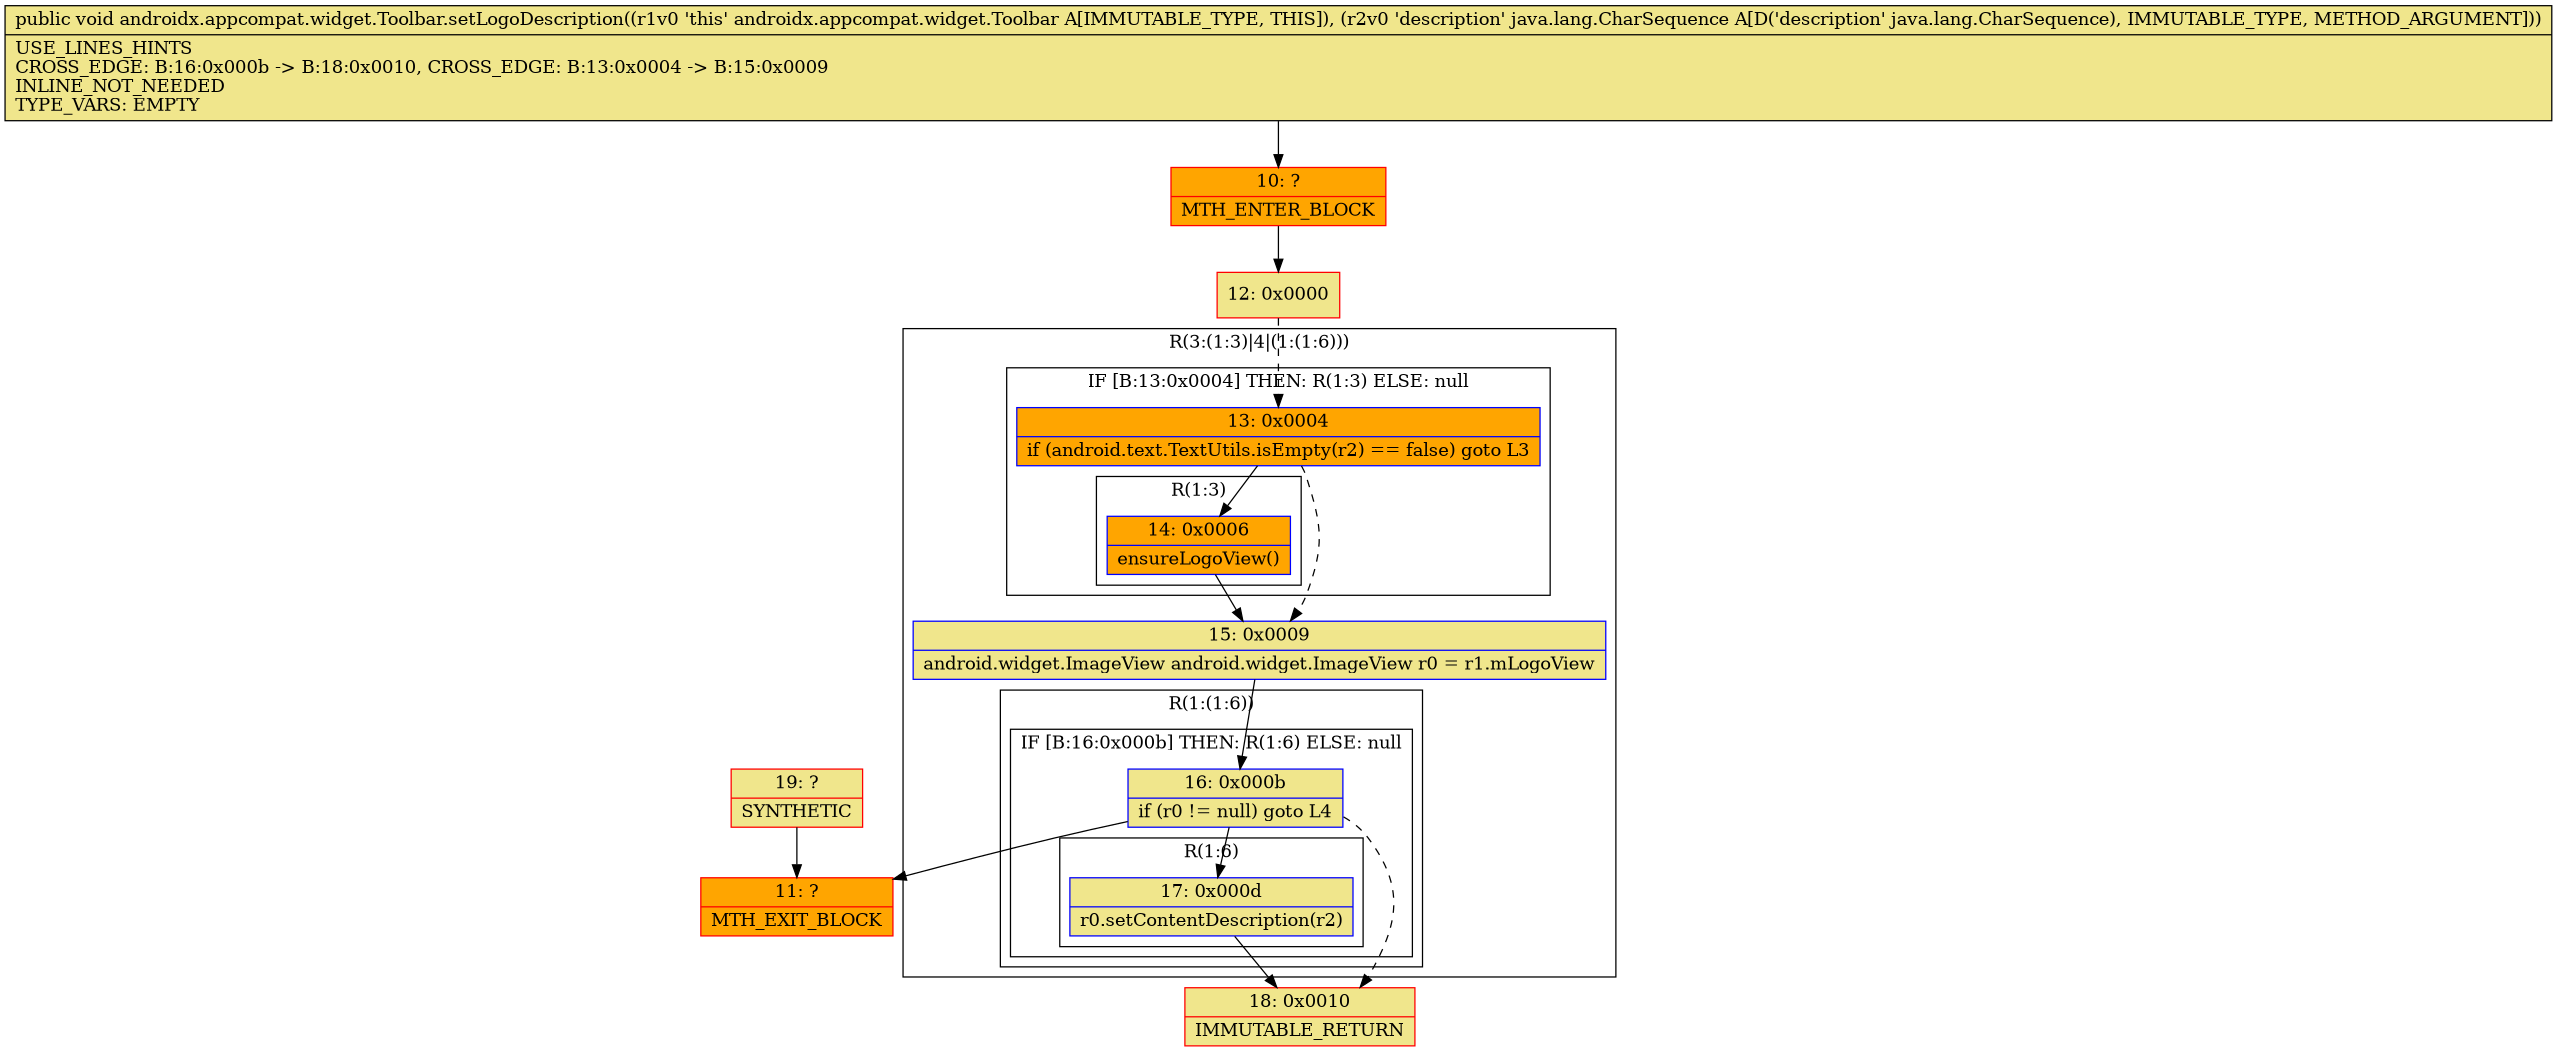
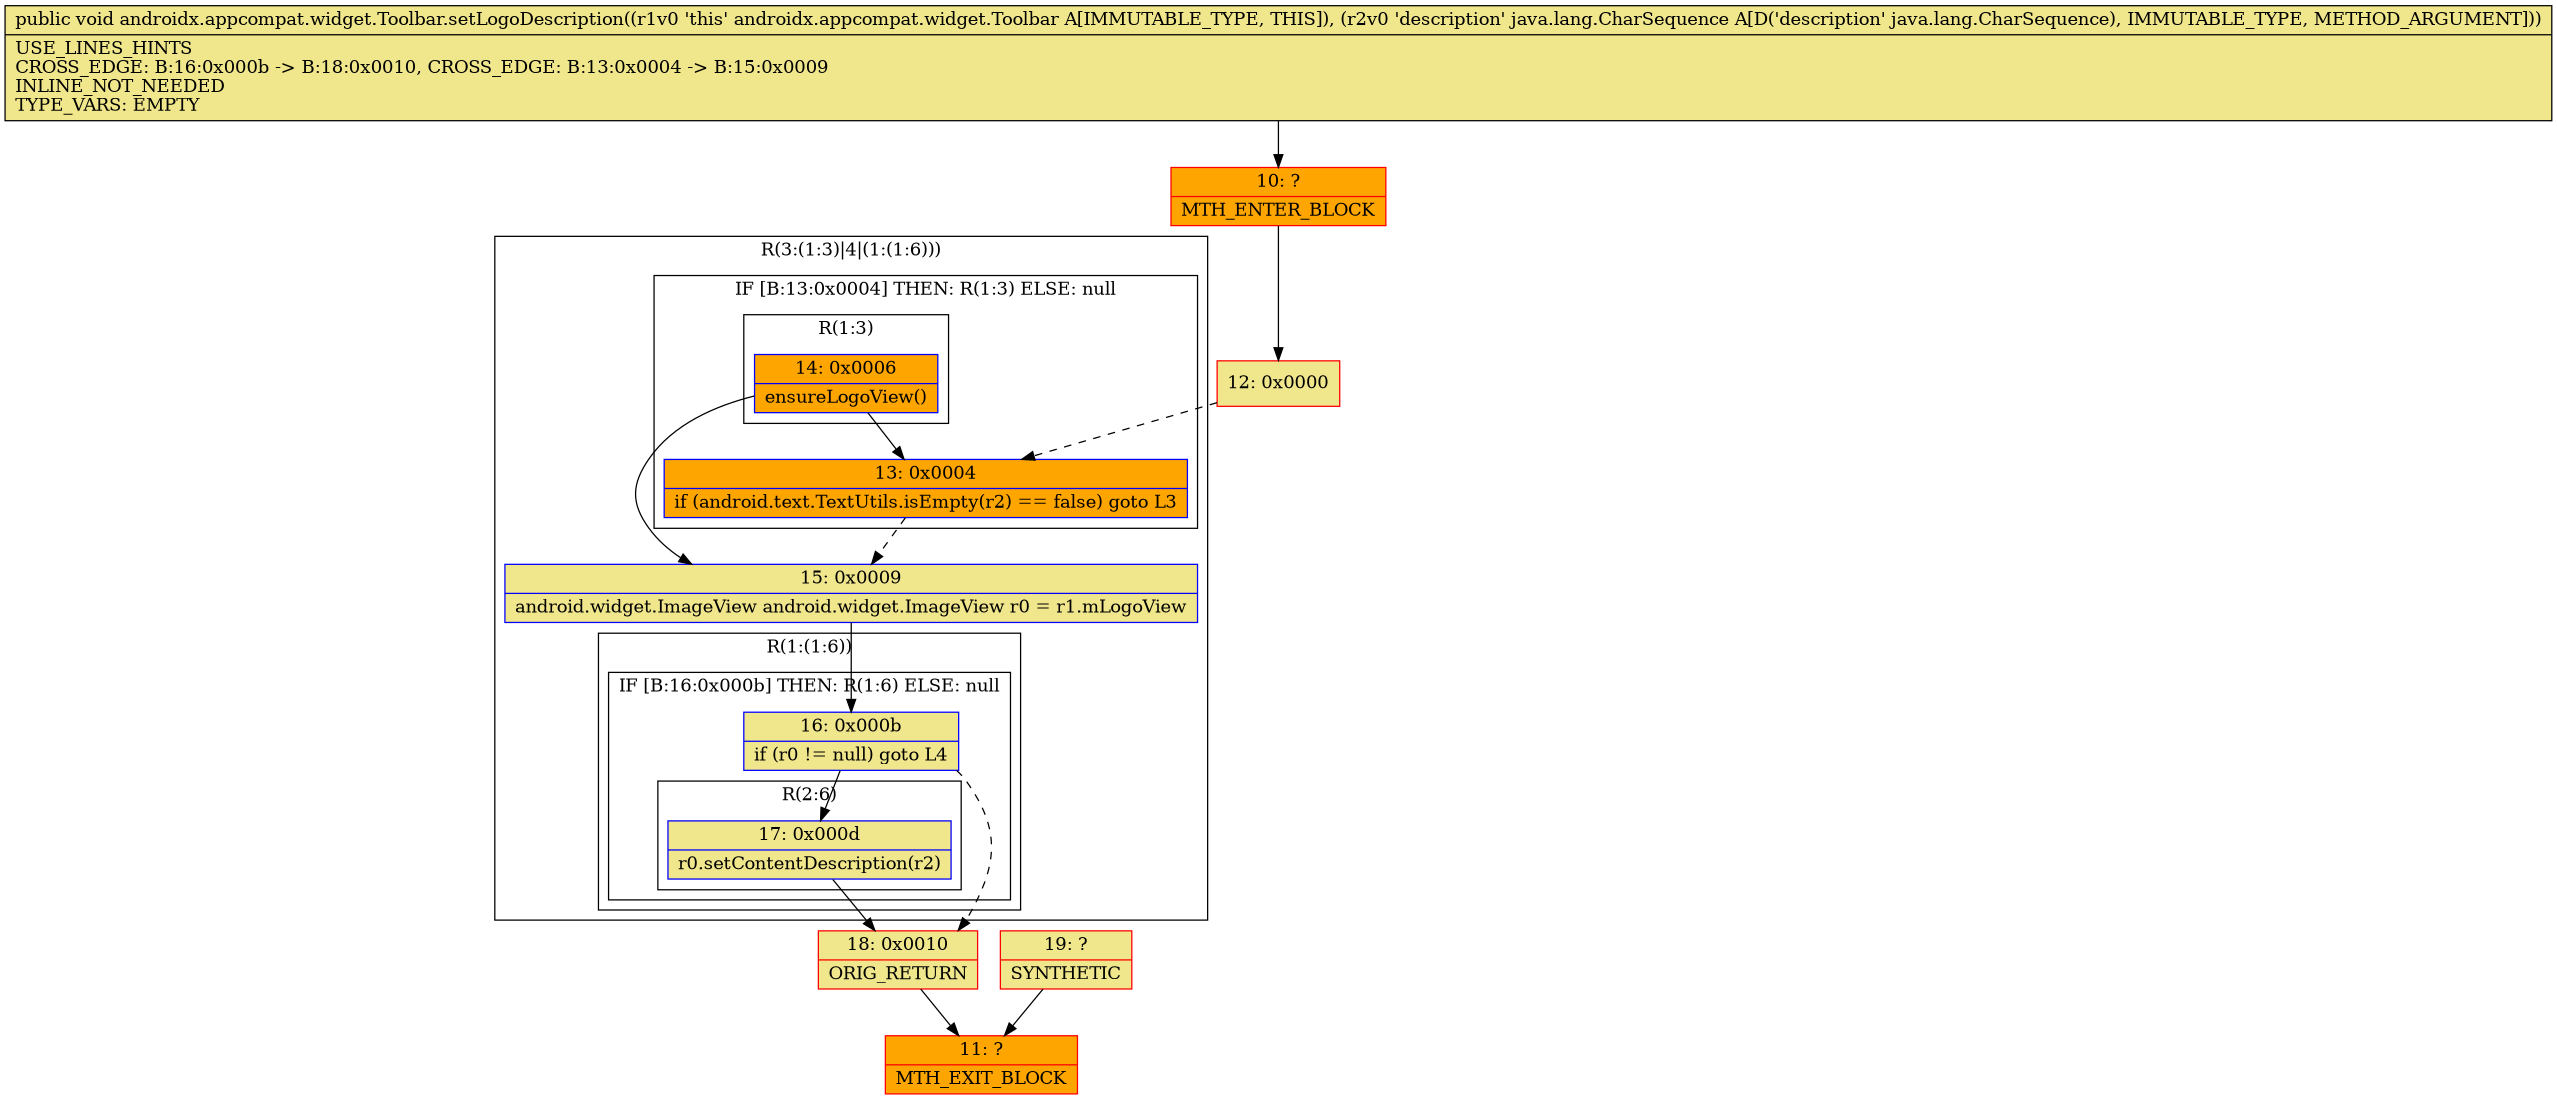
(1243, 486) -> (883, 432)
(1022, 846) -> (936, 1007)
(1211, 852) -> (810, 796)
(1300, 1031) -> (898, 974)
